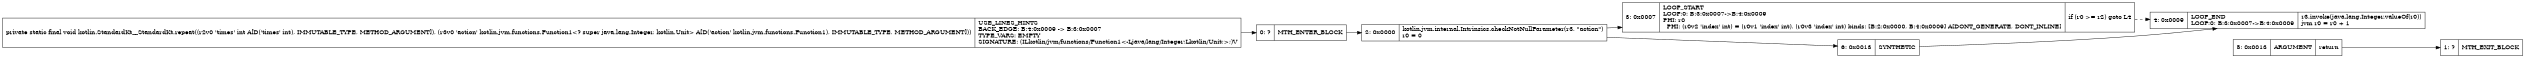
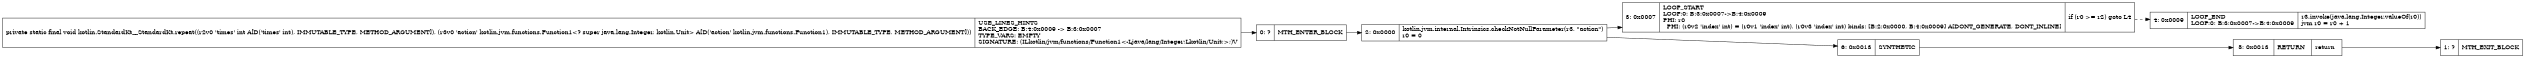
(2066, 40) -> (2074, 48)
(2293, 47) -> (2291, 47)
